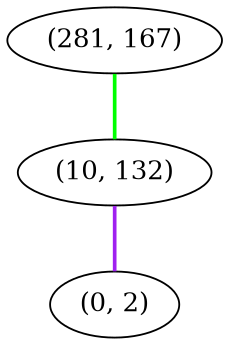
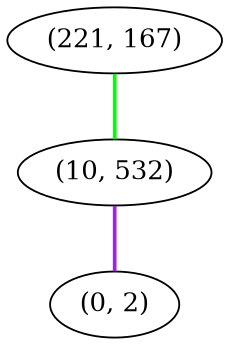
(115, 40) -> (115, 40)
(115, 172) -> (115, 172)
